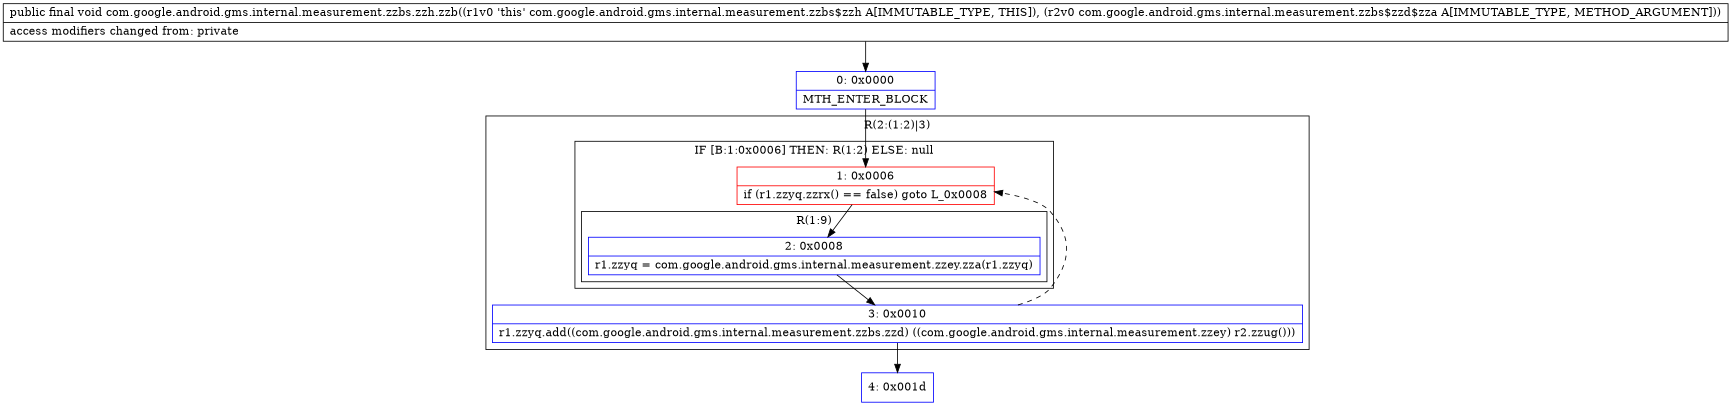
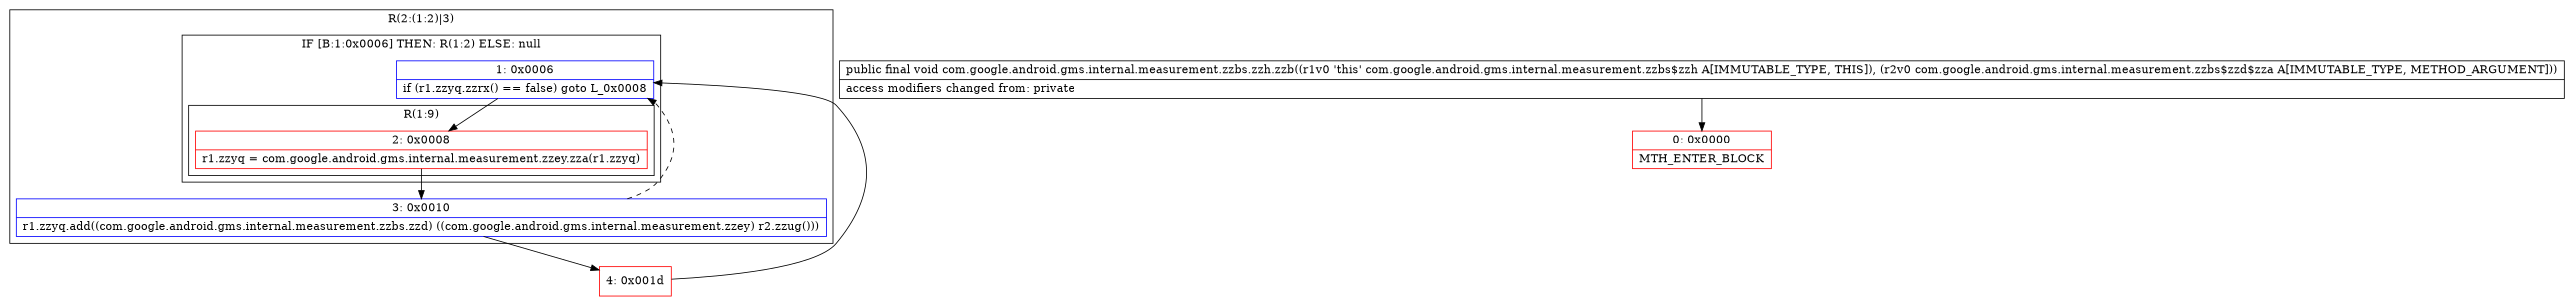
(866, 90) -> (1702, 150)
(866, 134) -> (866, 171)
(866, 186) -> (525, 80)
(814, 256) -> (421, 150)
(898, 388) -> (635, 281)
